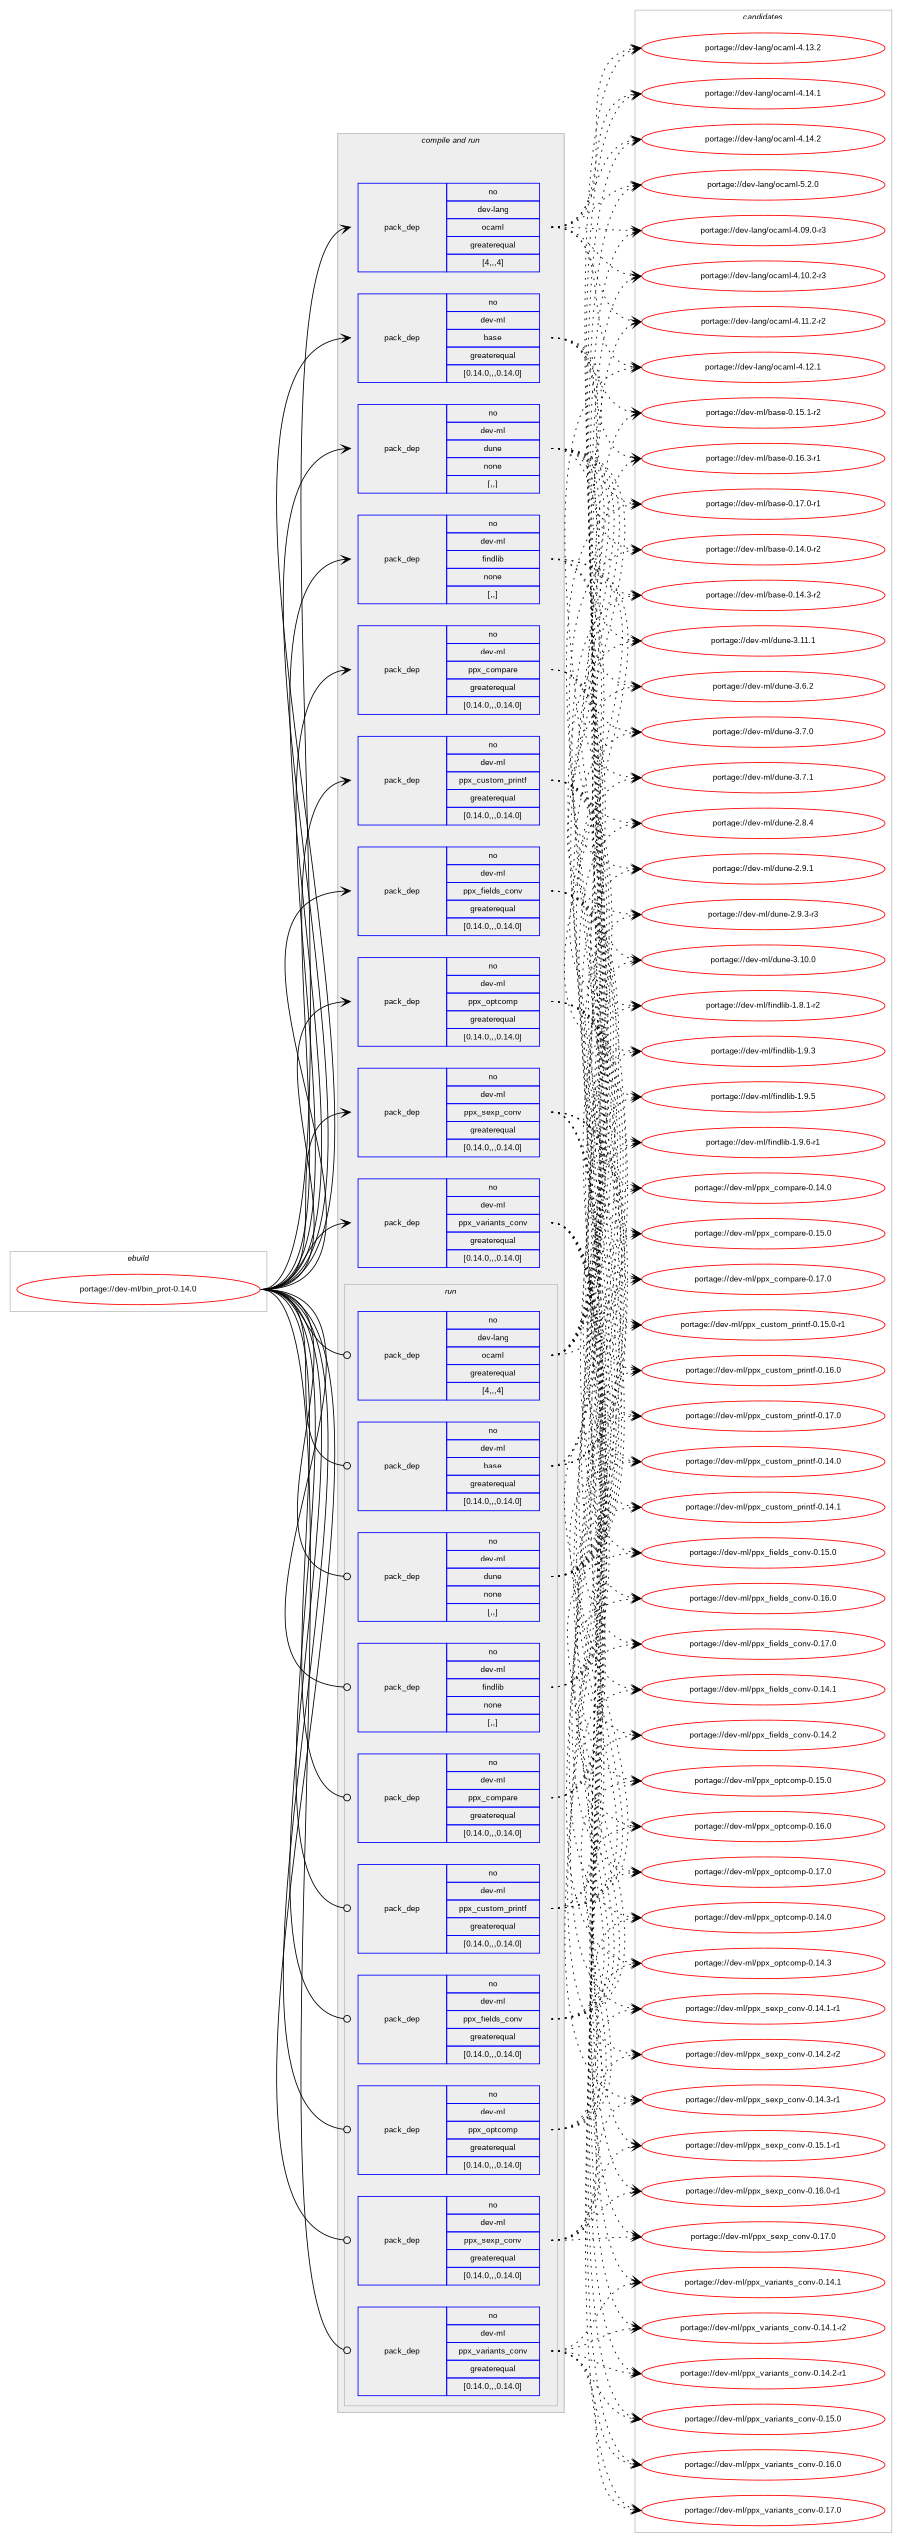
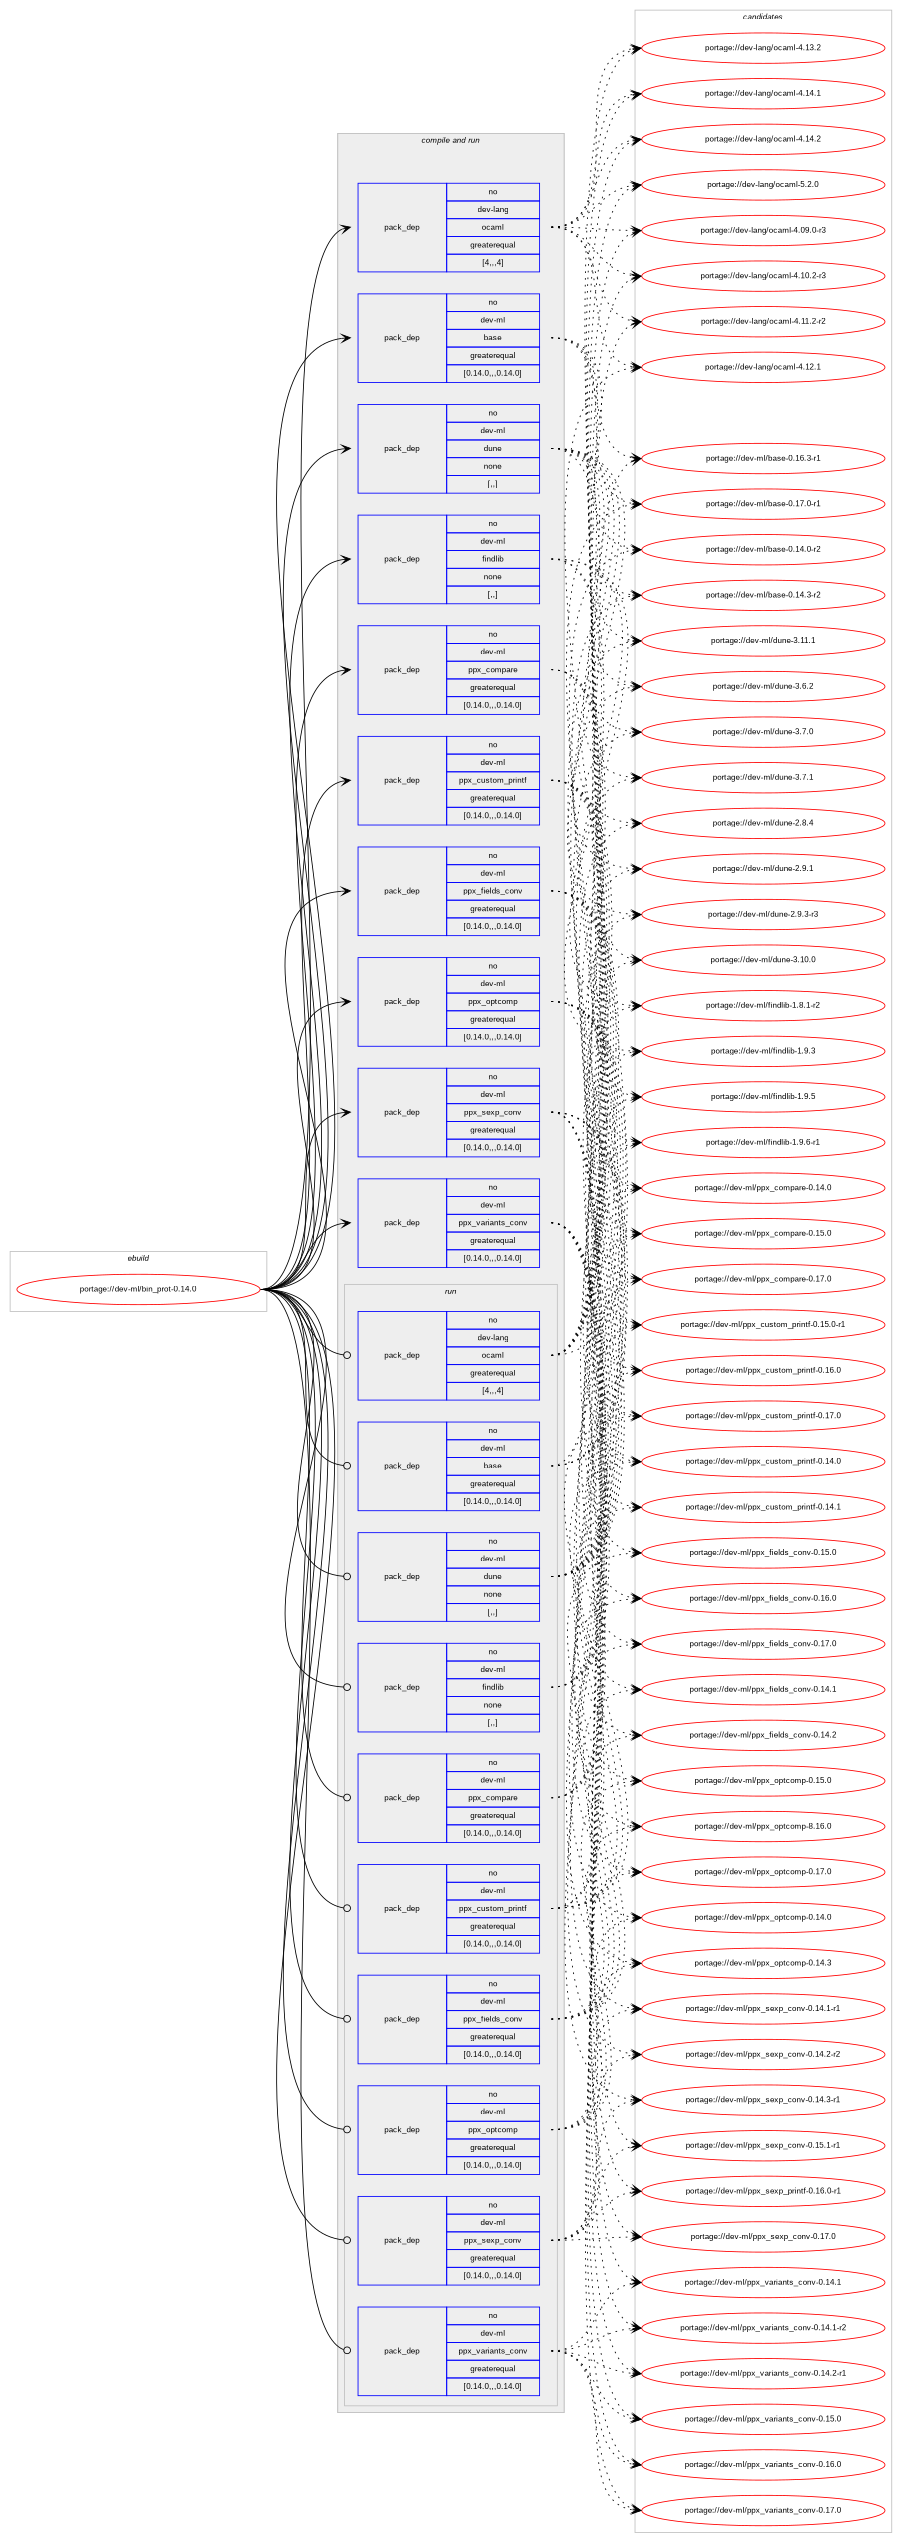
(763, 413) -> none
(763, 1827) -> (763, 1827)
(763, 2191) -> (763, 2191)
